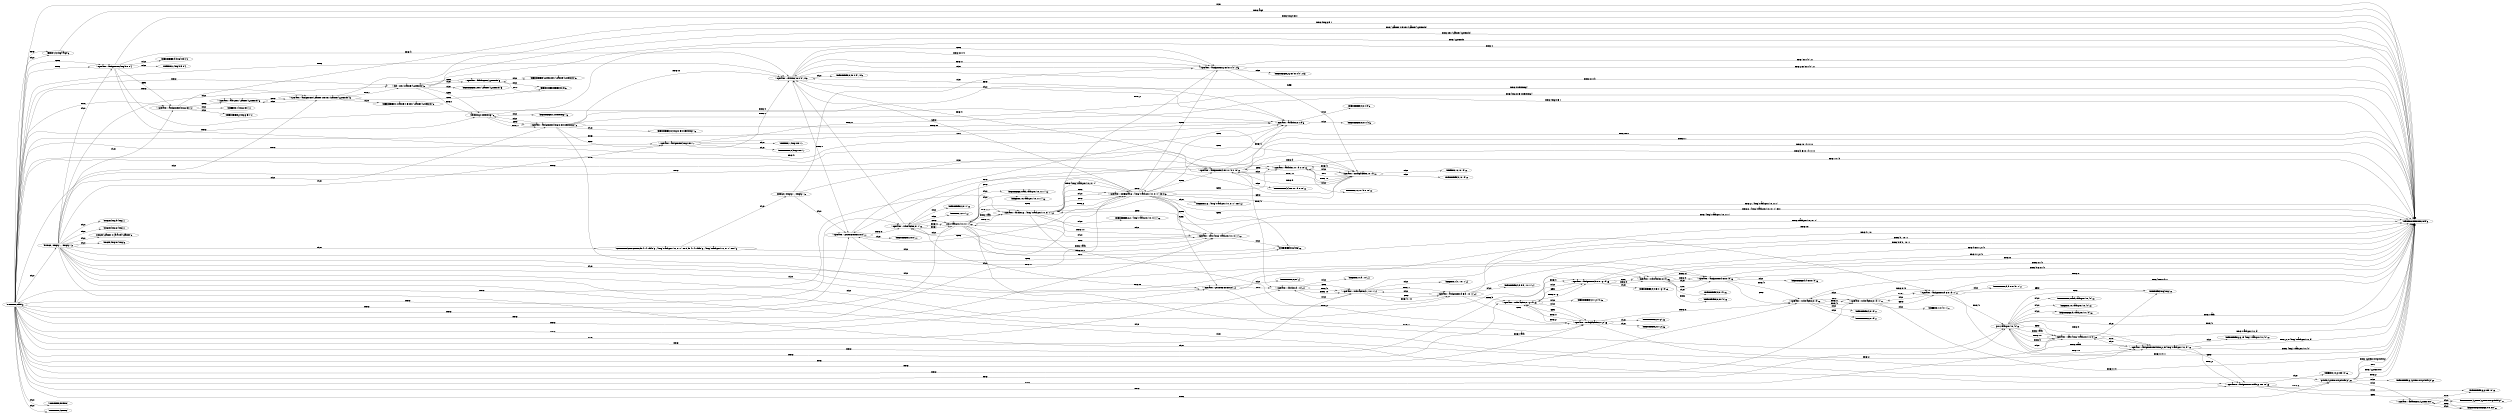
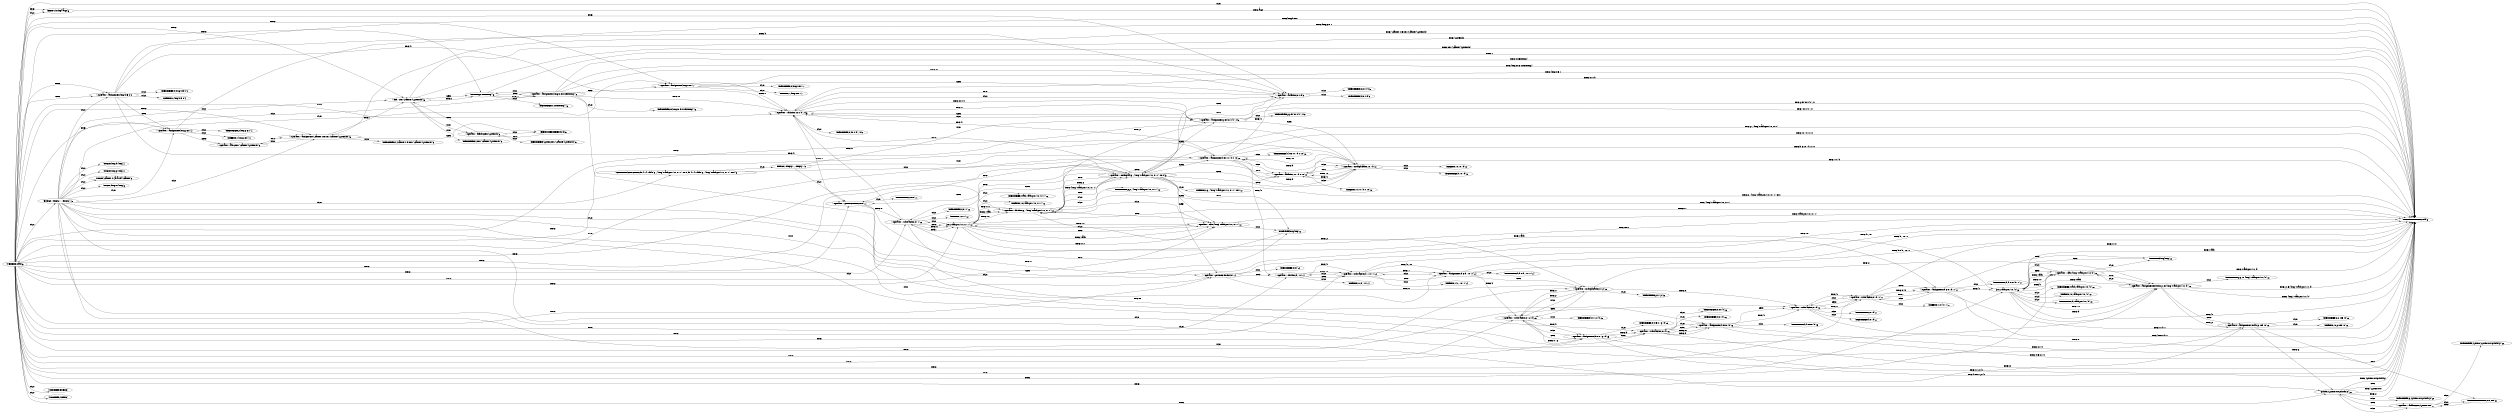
(1683, 296) -> (1683, 313)
(1653, 320) -> none
(2448, 396) -> (2366, 405)
